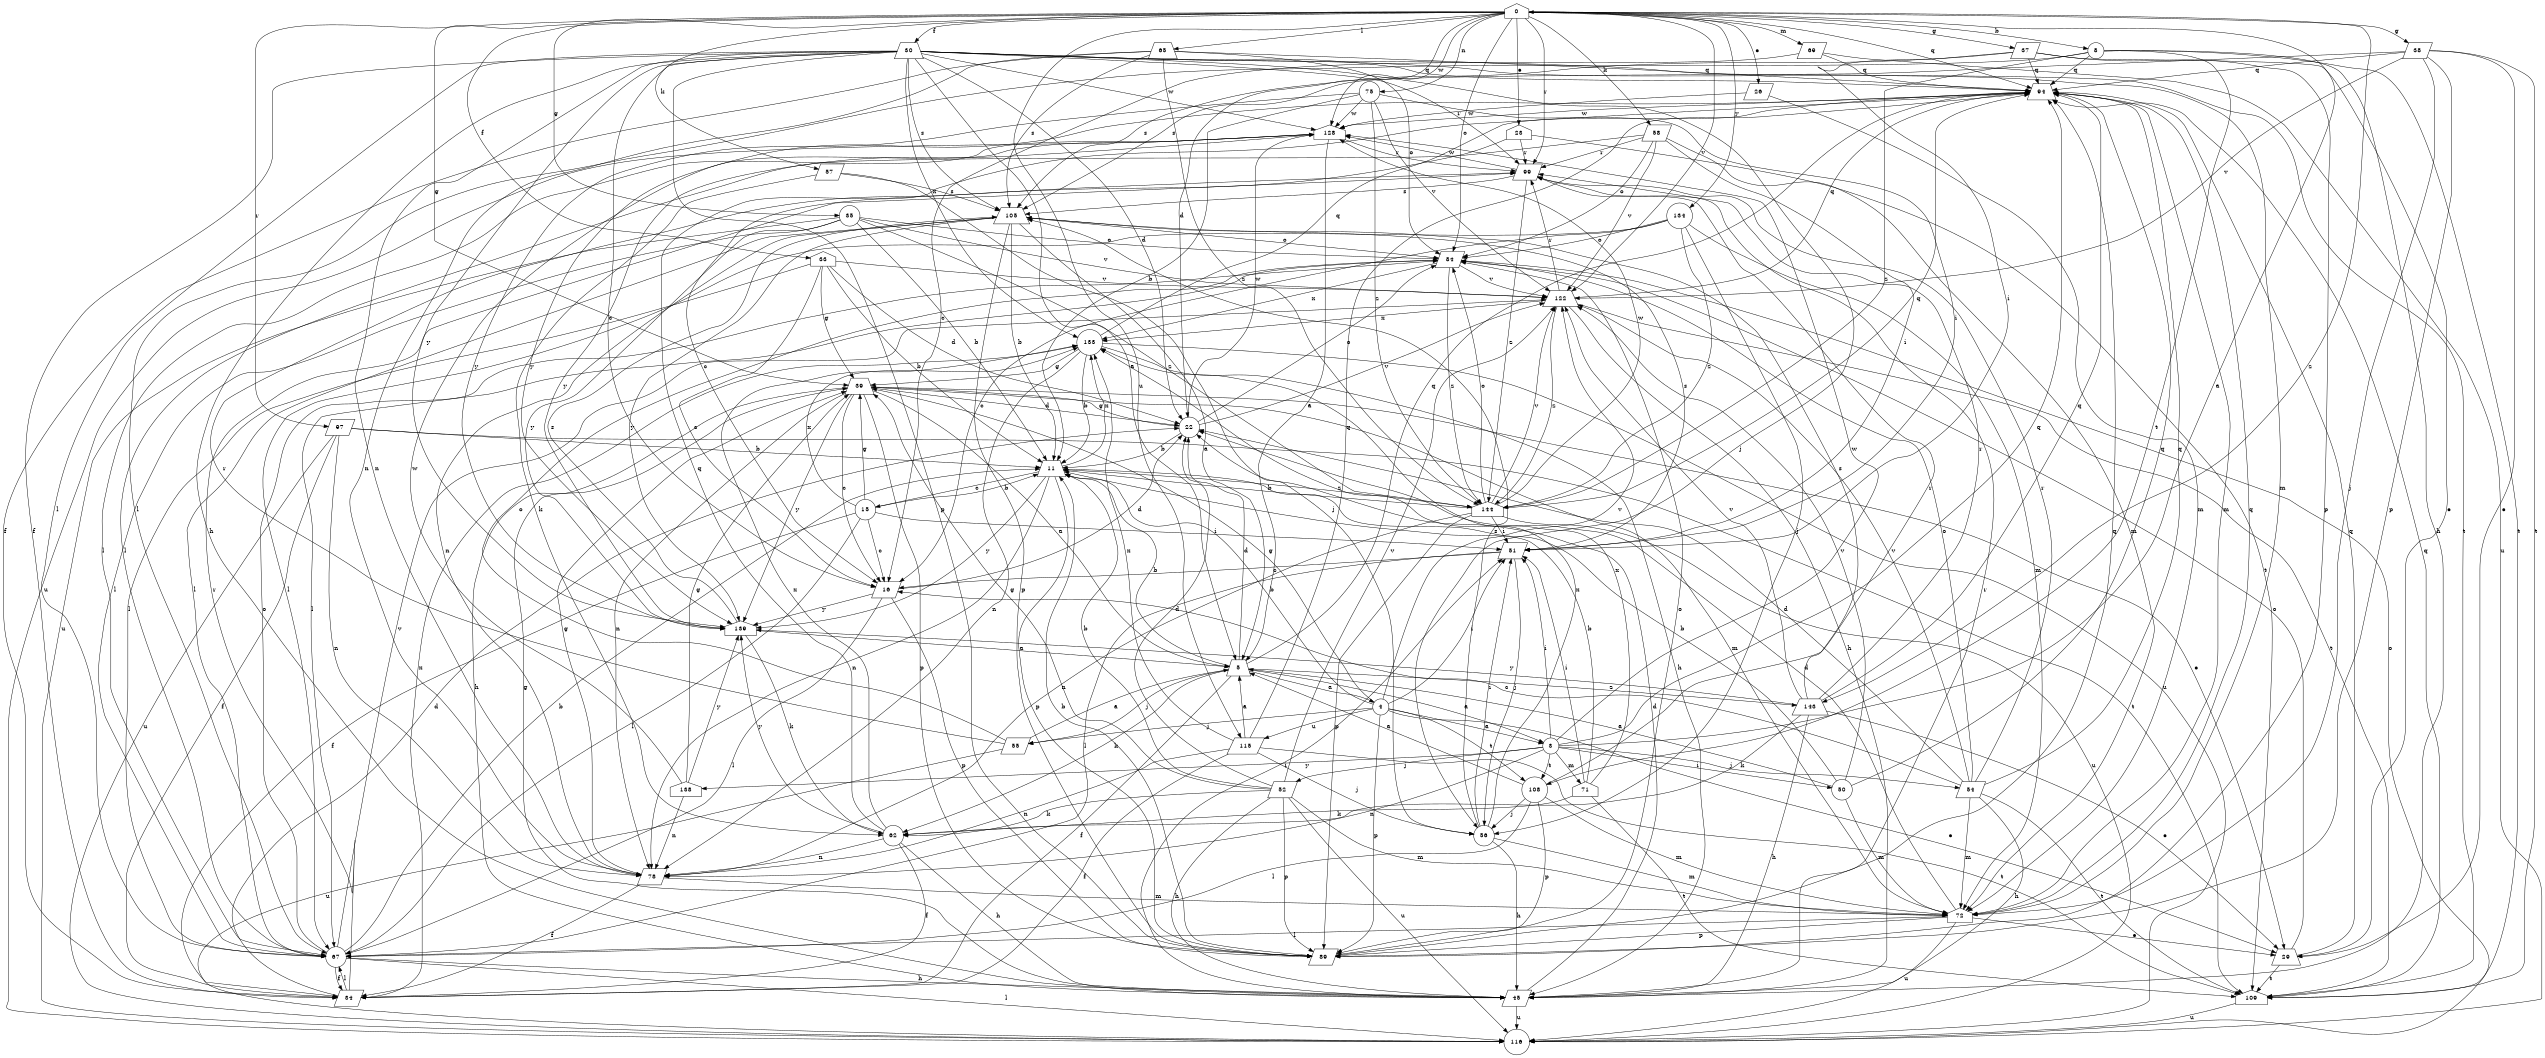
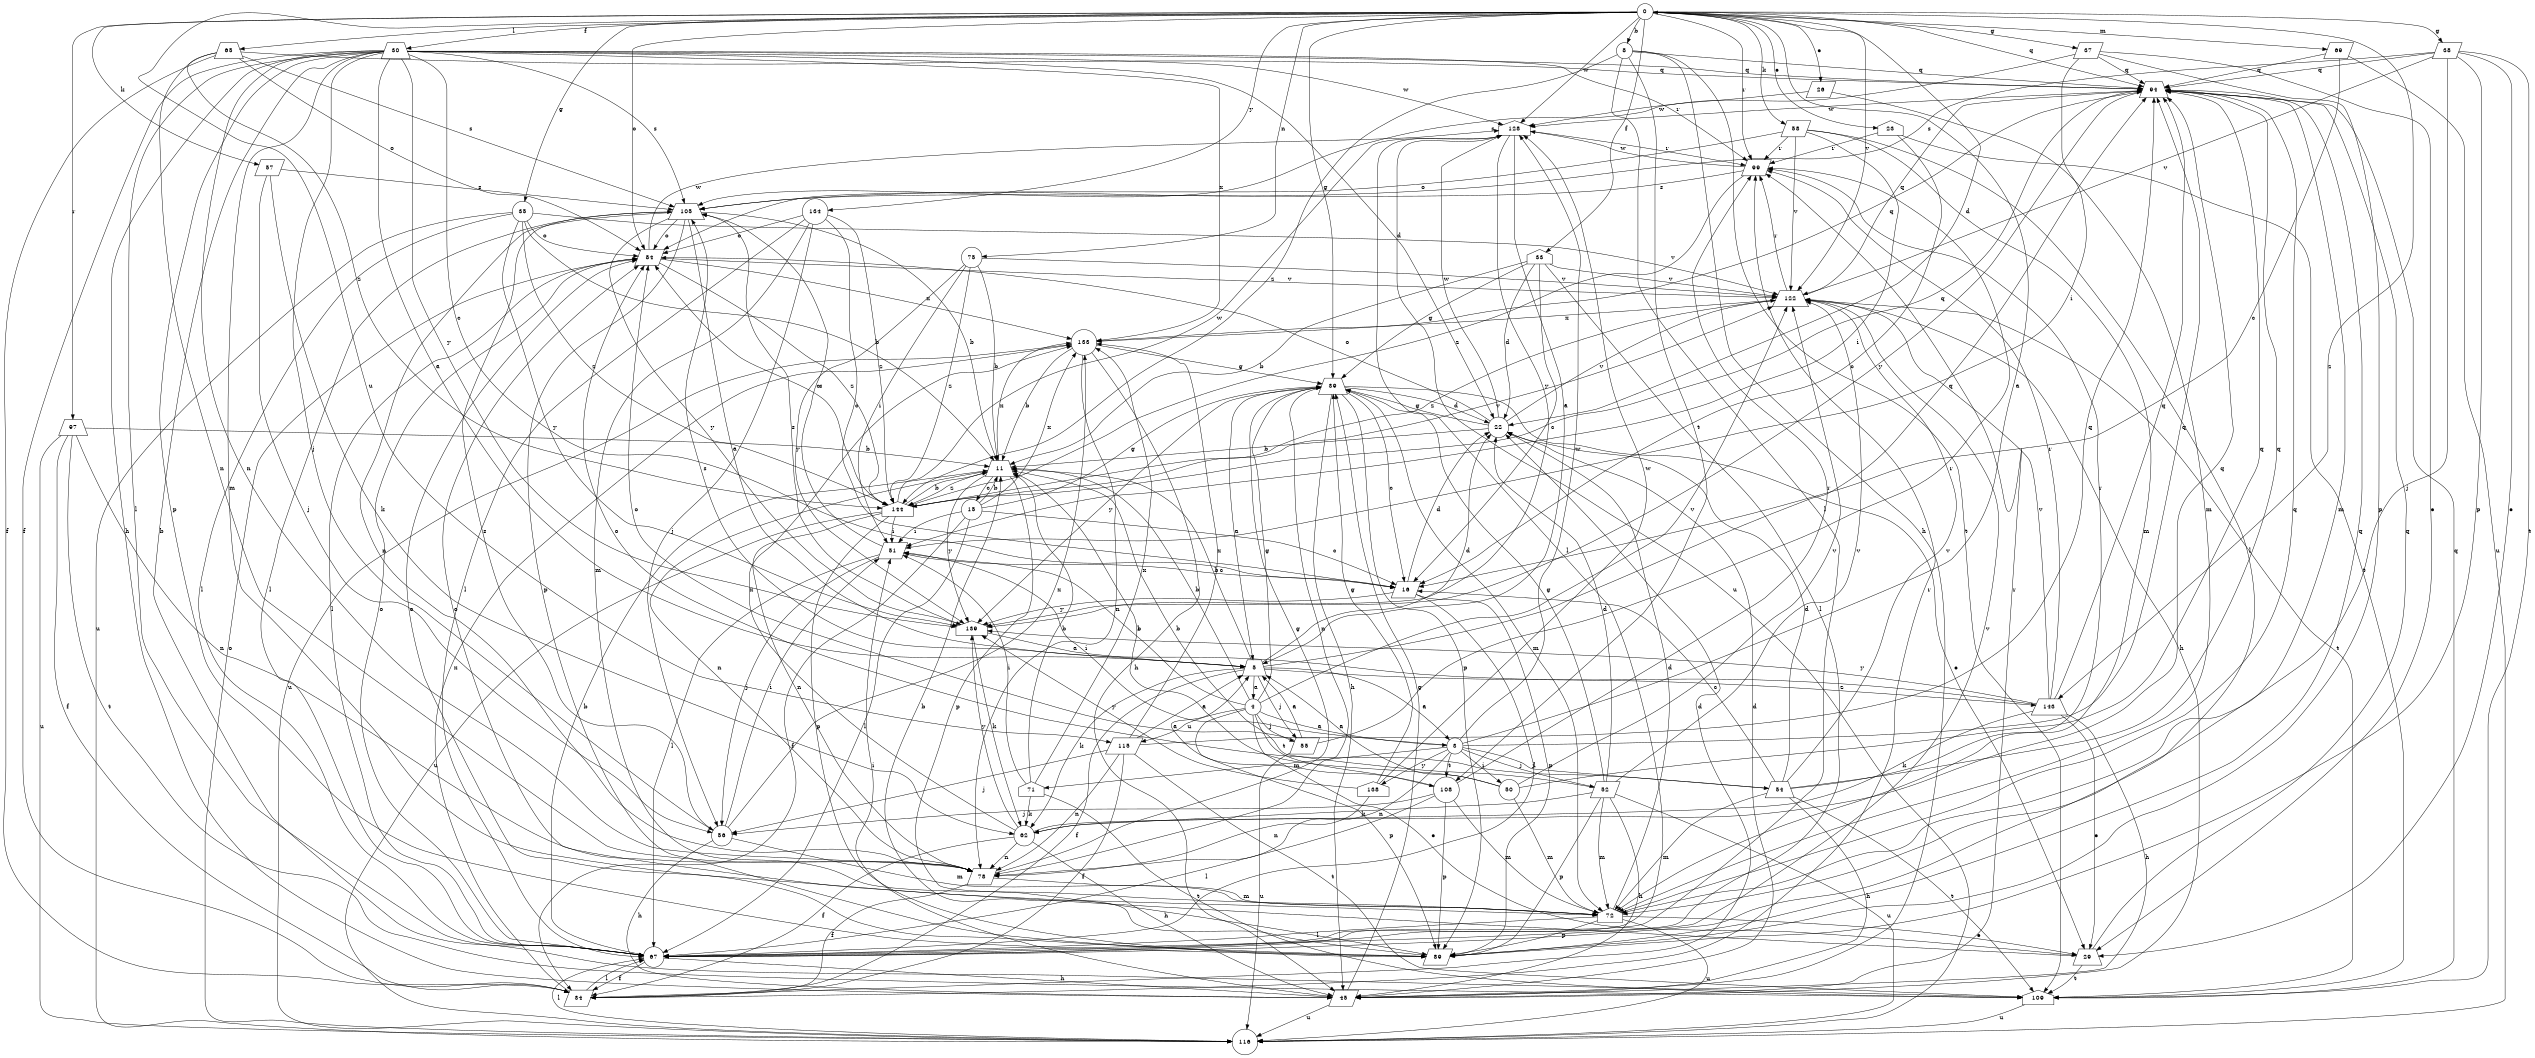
(1517, 12) -> (1645, 12)
(1351, 112) -> (1050, 149)
(340, 427) -> (73, 427)
(2464, 531) -> (162, 531)
(1971, 790) -> (1780, 790)
(923, 999) -> (819, 1031)
